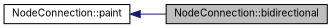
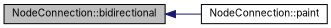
(153, 14) -> (188, 14)
